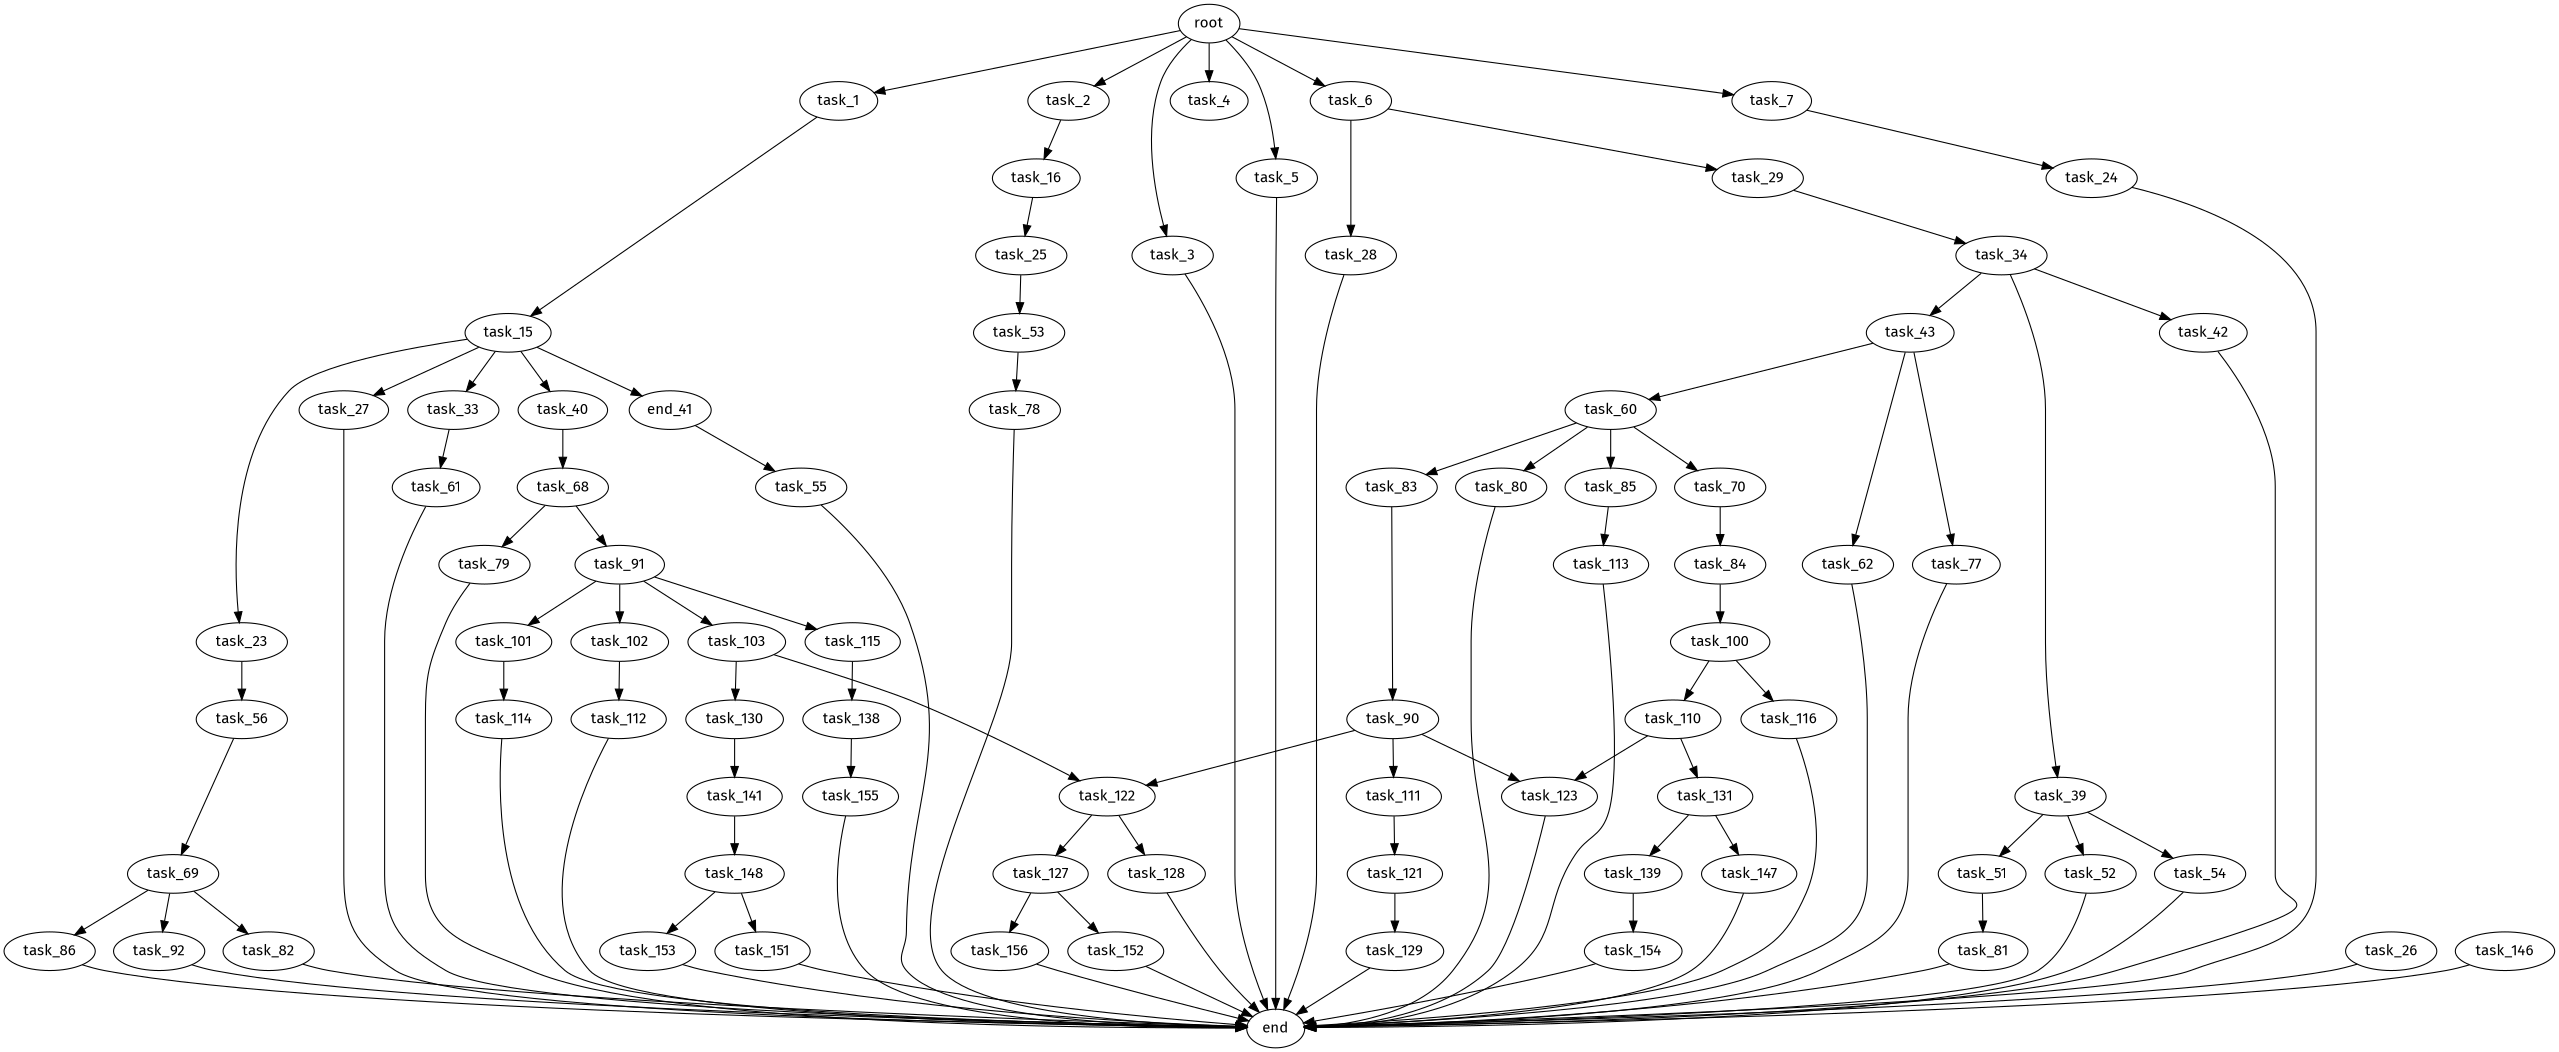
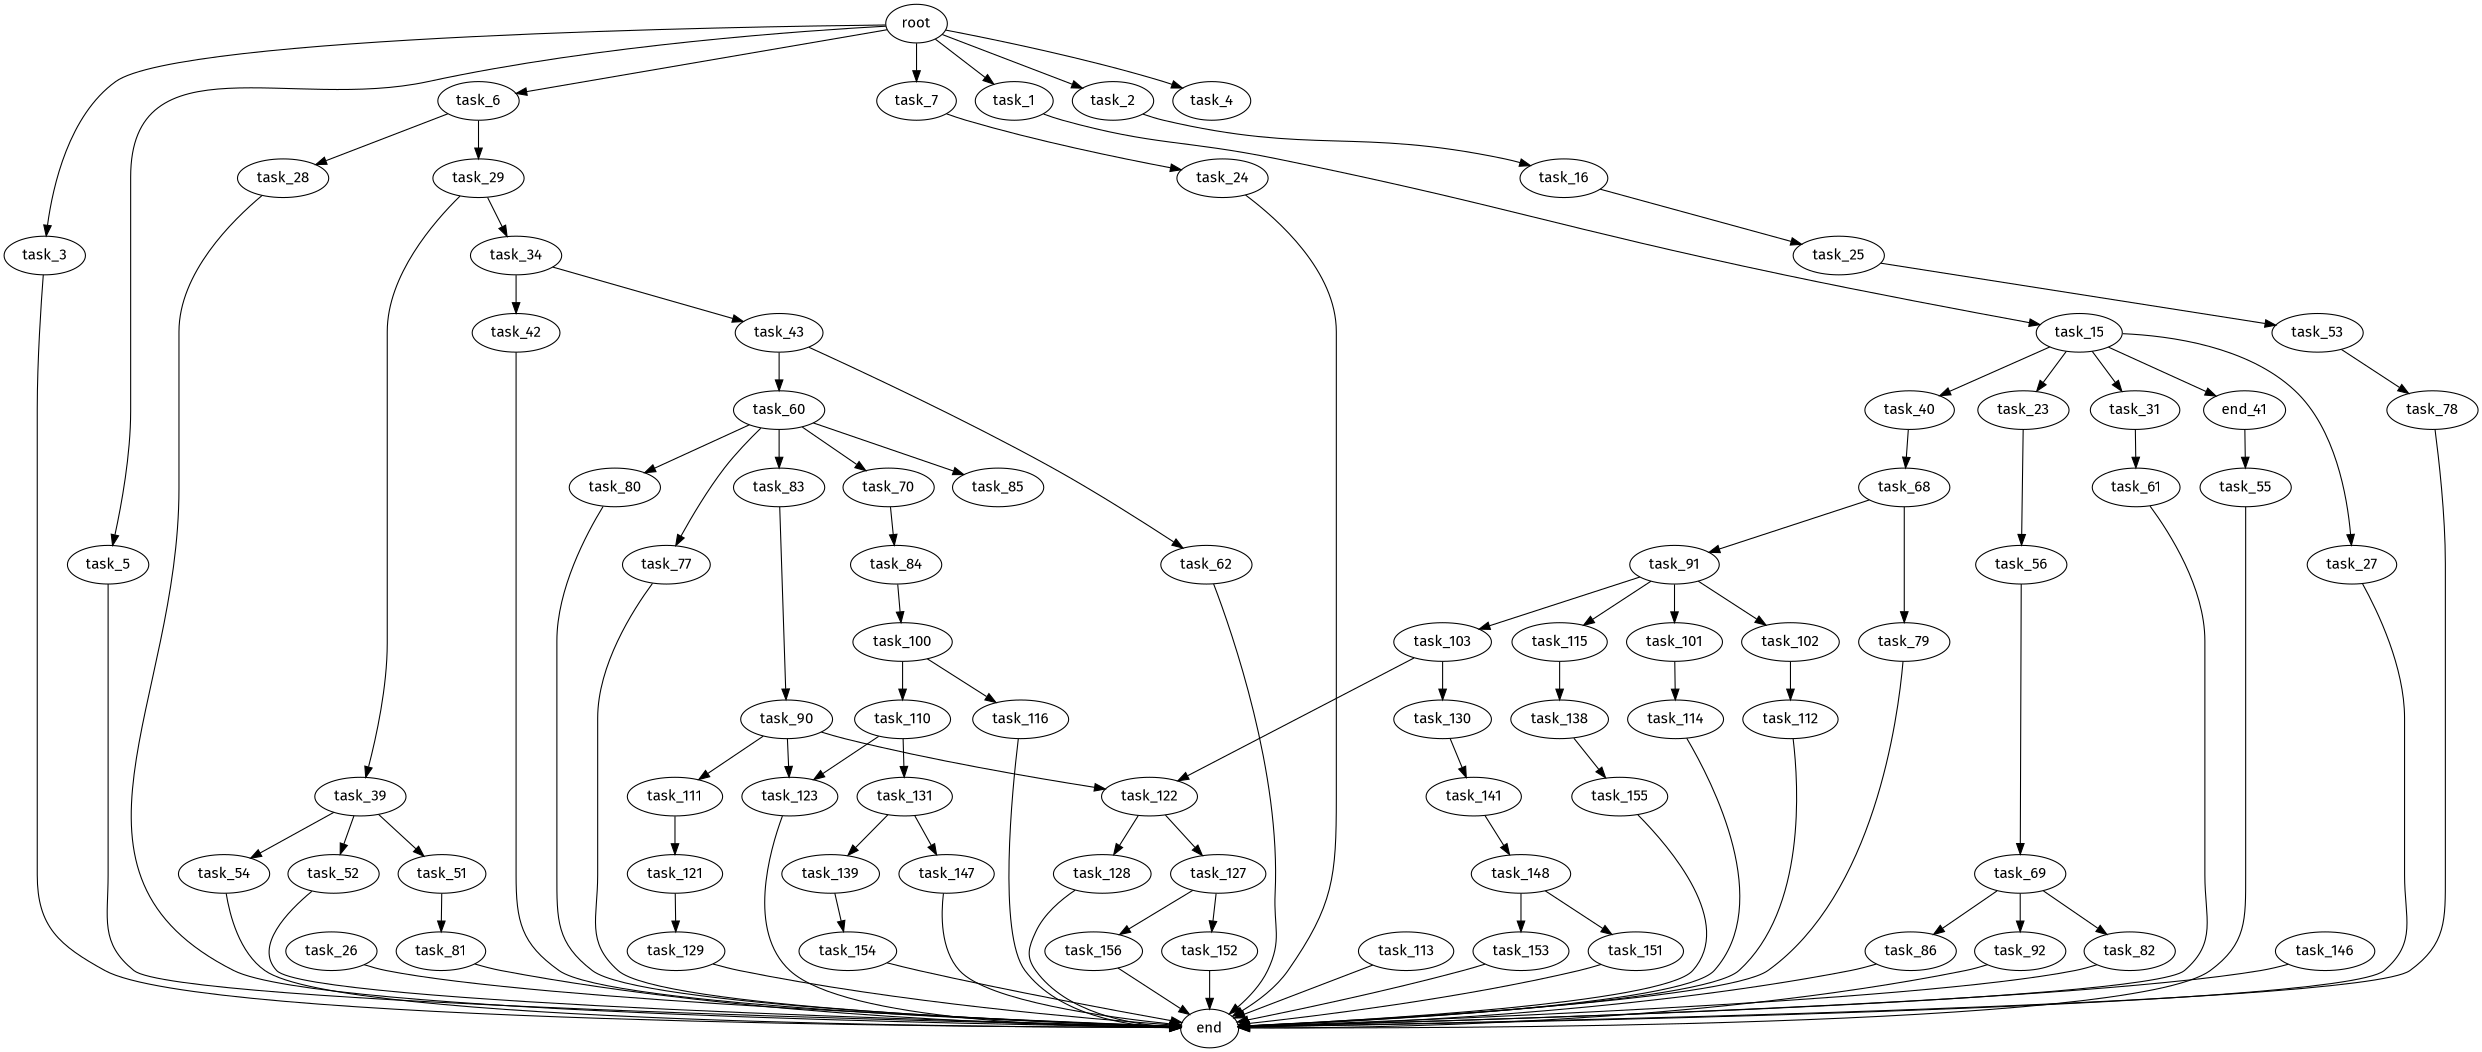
(453, 410) -> (2135, 410)
(1932, 443) -> (716, 479)
(2045, 518) -> (387, 471)
(1606, 521) -> none
